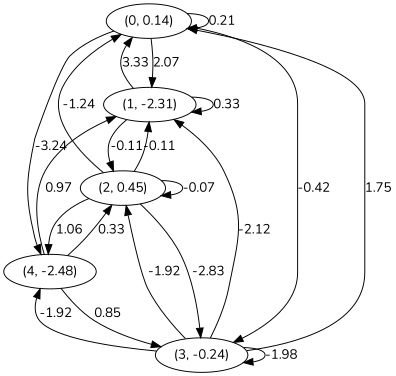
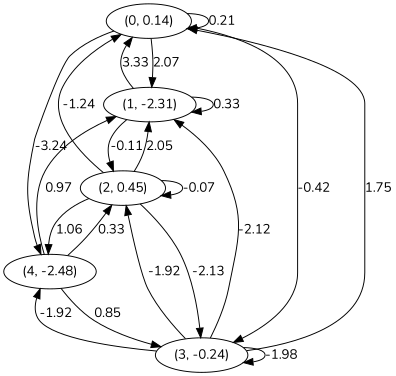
(159, 146) -> (159, 146)
(208, 272) -> (208, 272)
